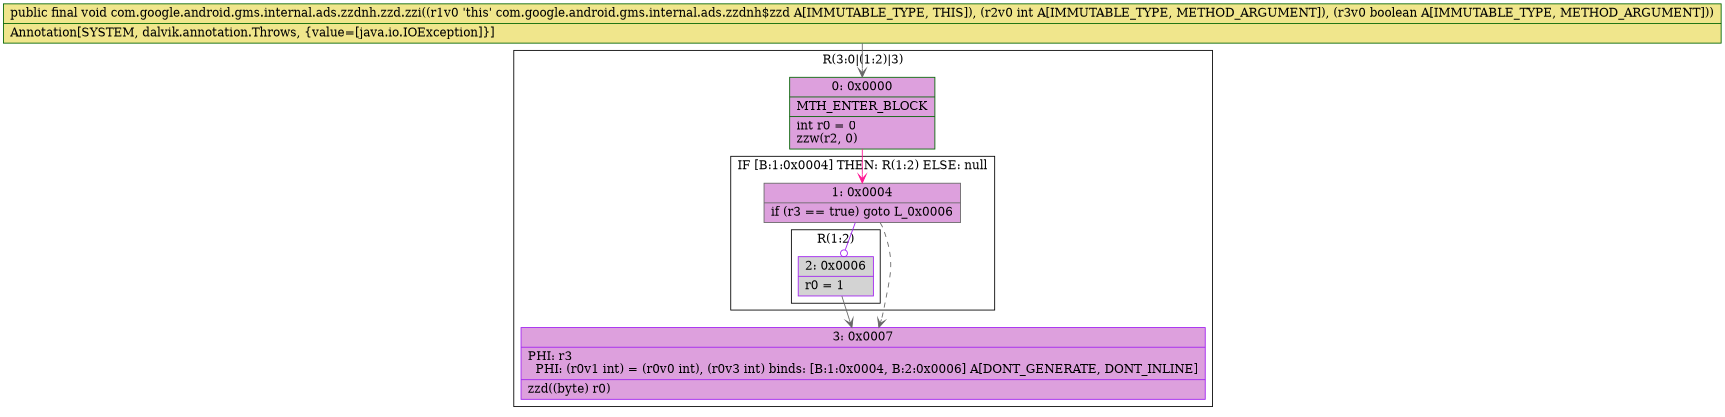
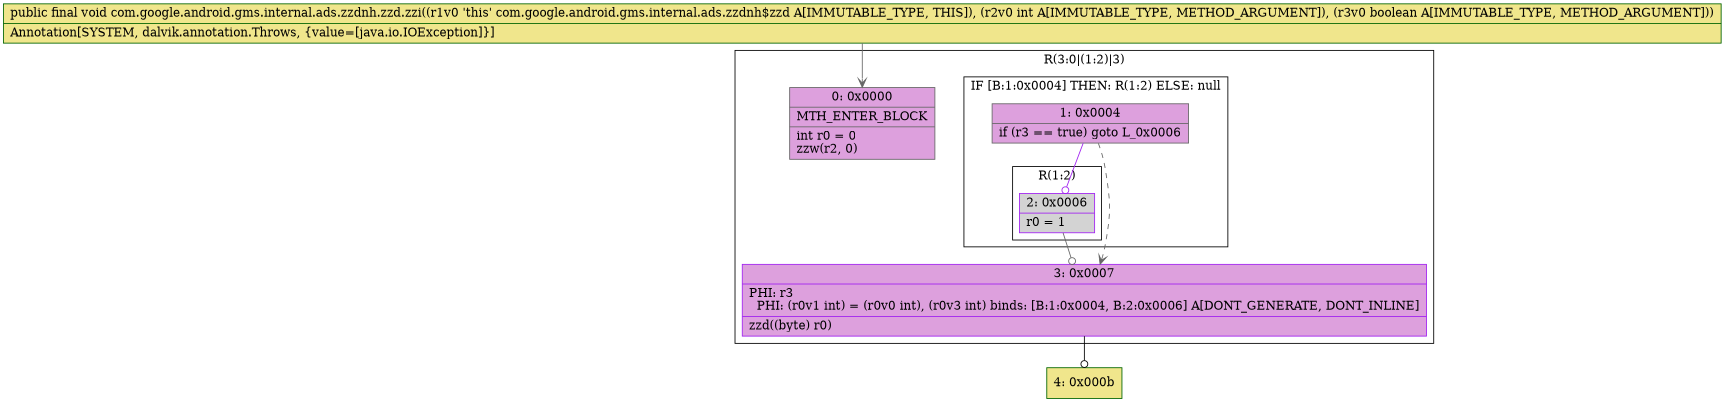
(862, 113) -> (862, 123)
(862, 162) -> none
(846, 308) -> (1067, 245)
none -> (1084, 383)
